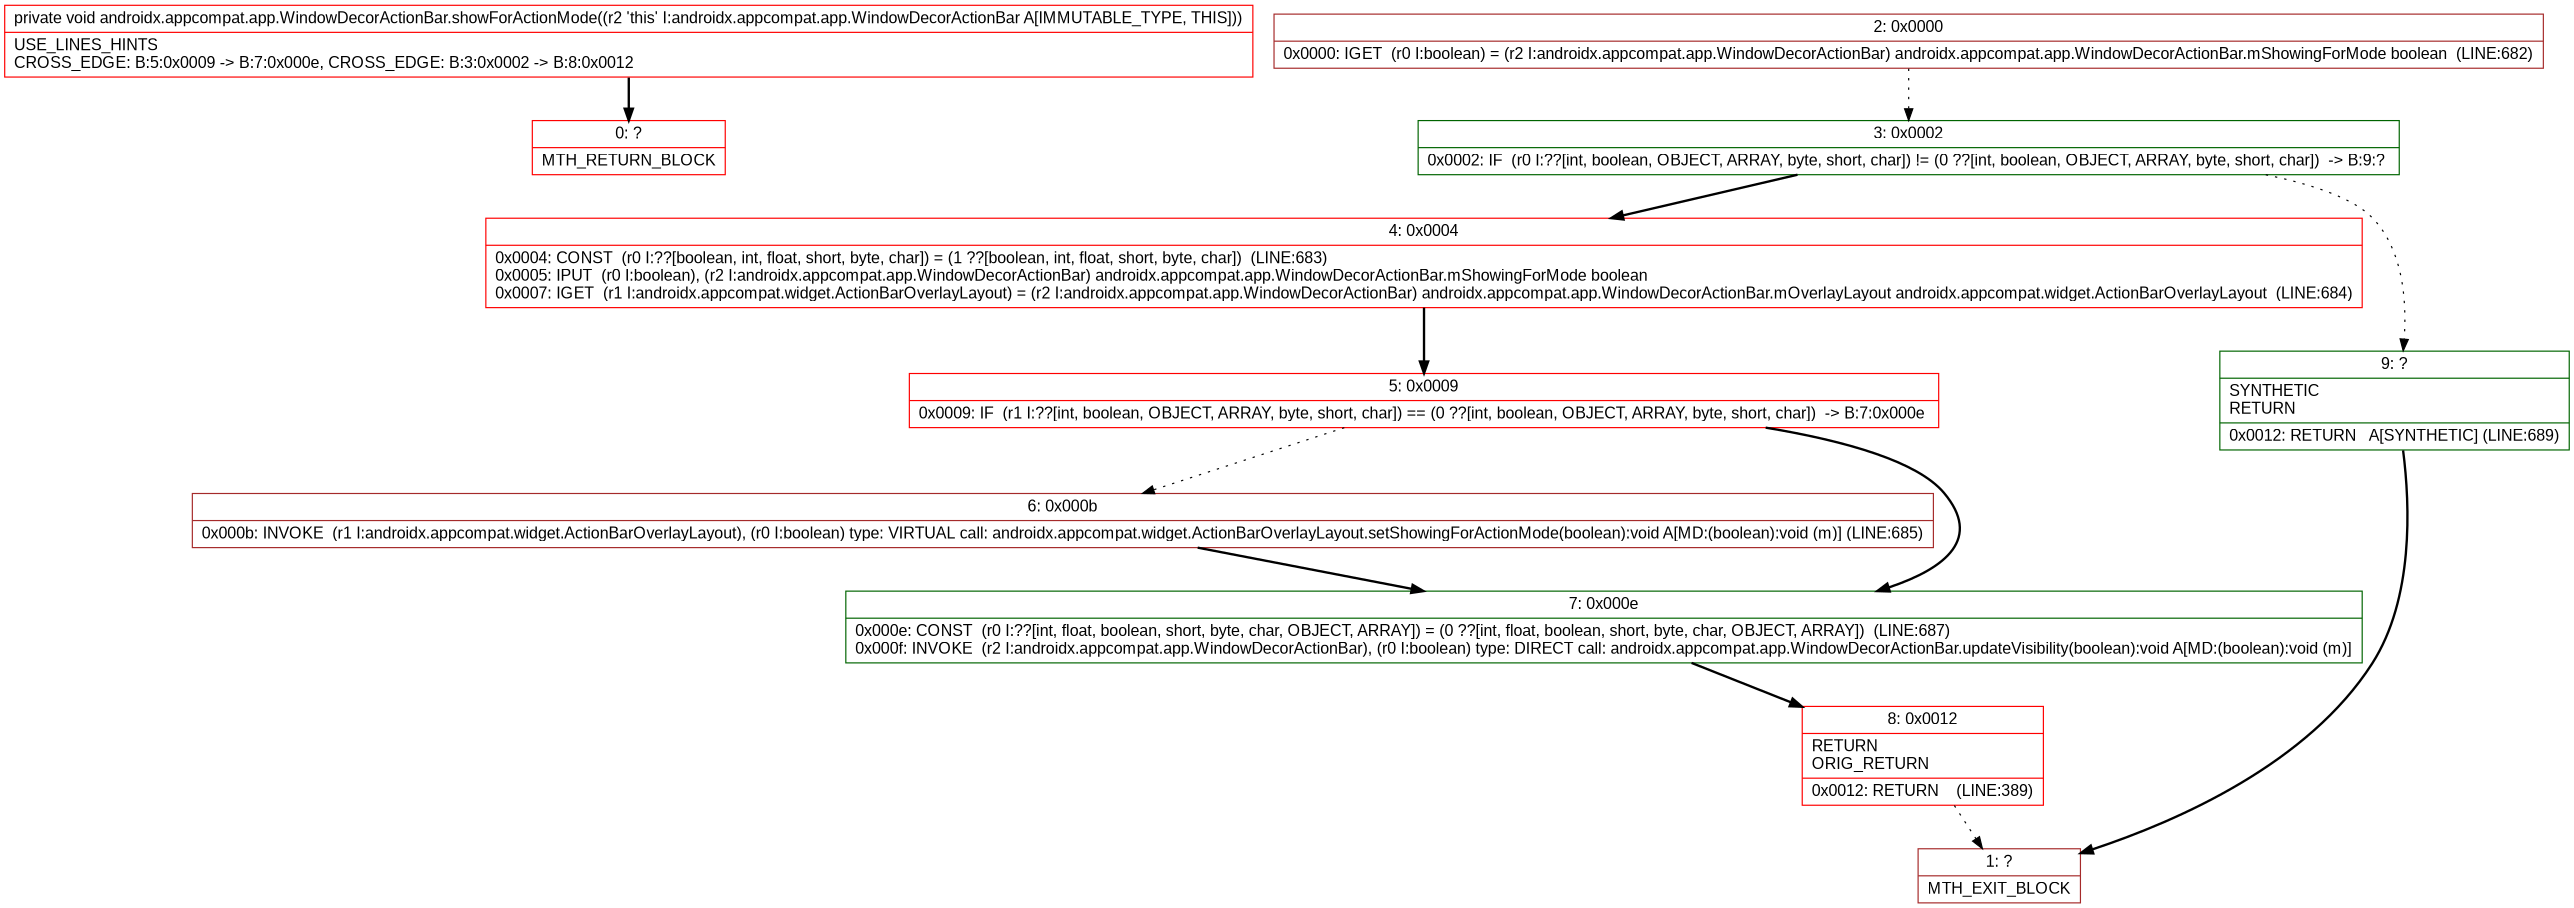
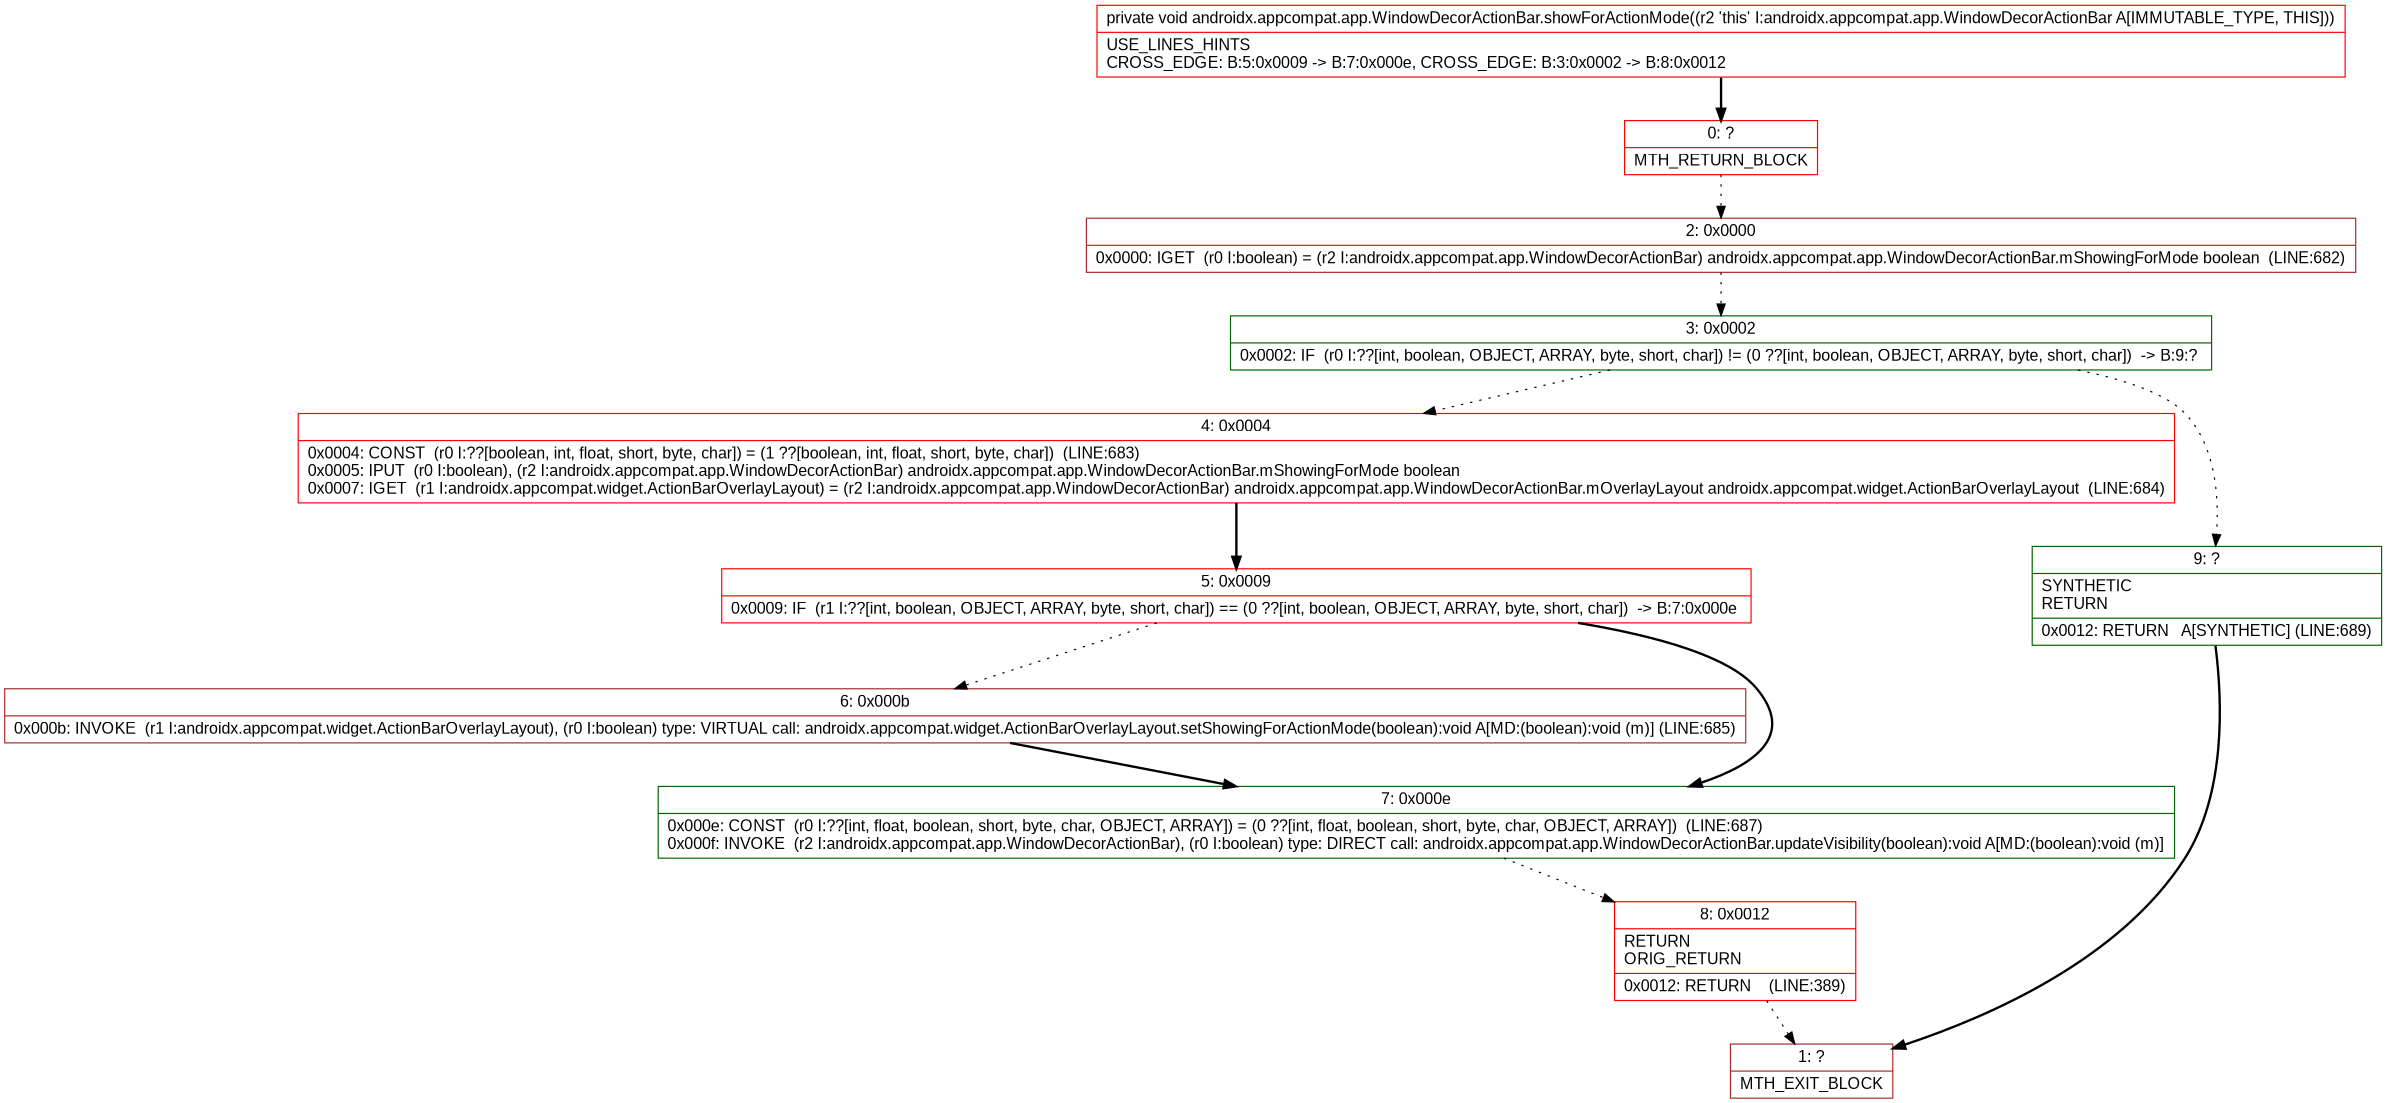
none -> (1721, 191)
(1710, 195) -> (1522, 390)
(1741, 683) -> (1554, 878)
